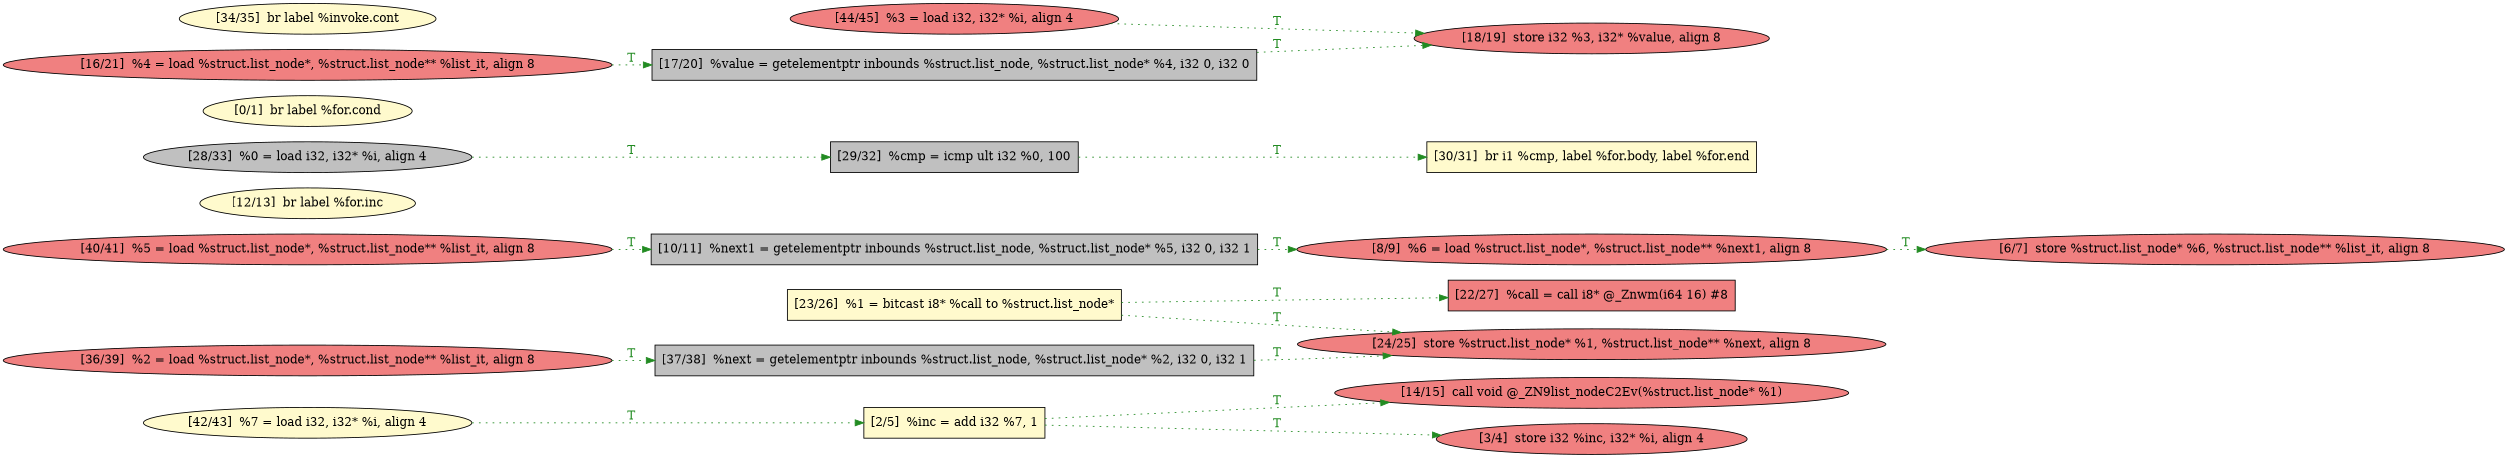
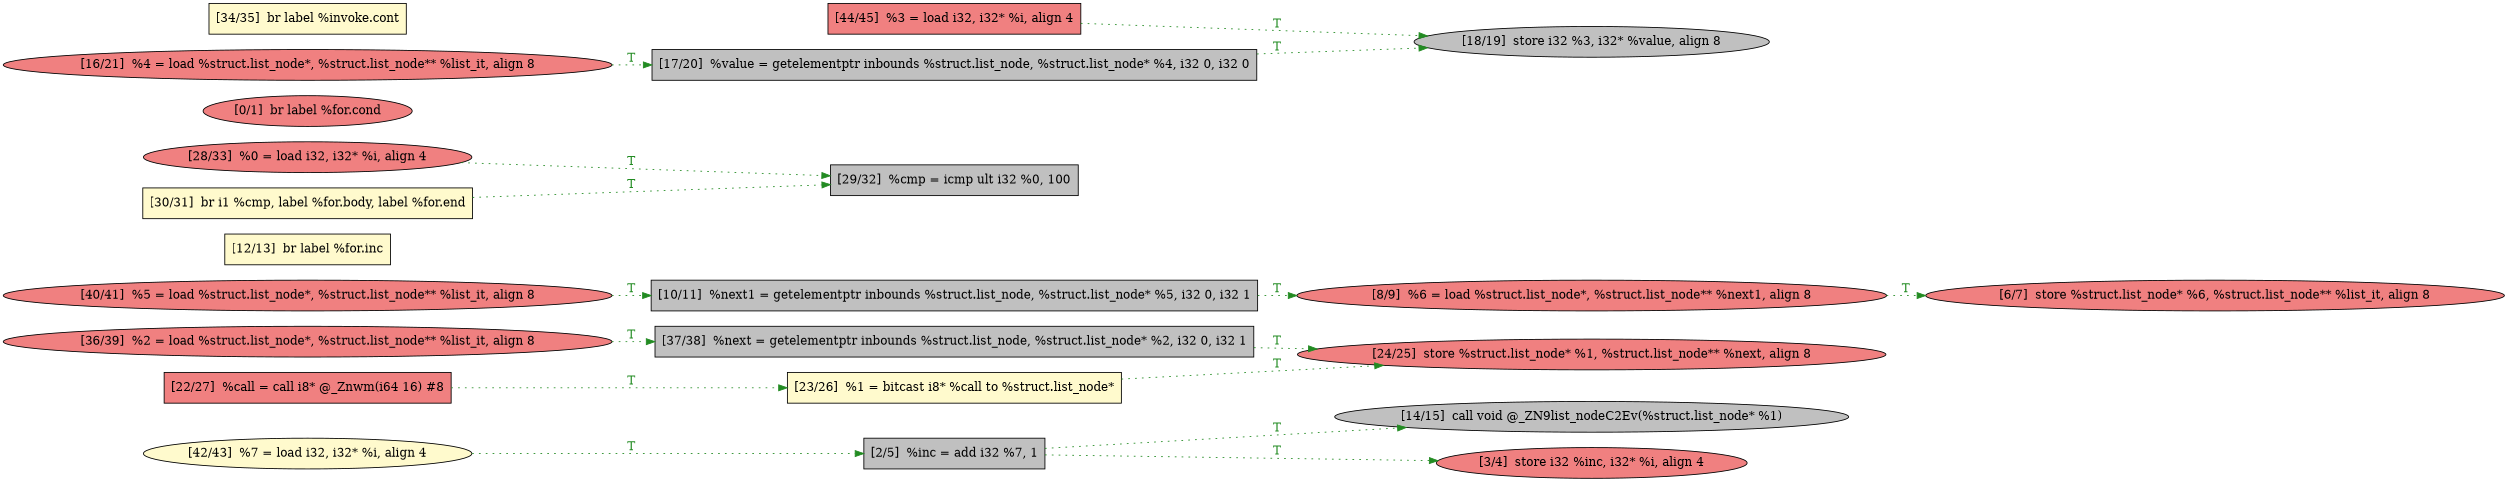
(308, 19) -> (308, 19)
(954, 19) -> (954, 19)
(1592, 38) -> (1592, 42)
(308, 111) -> (308, 111)
(308, 157) -> (308, 157)
(1248, 157) -> (647, 191)
(308, 203) -> (308, 249)
(1280, 300) -> (615, 388)
(1592, 393) -> (1592, 417)
(954, 423) -> (954, 454)
